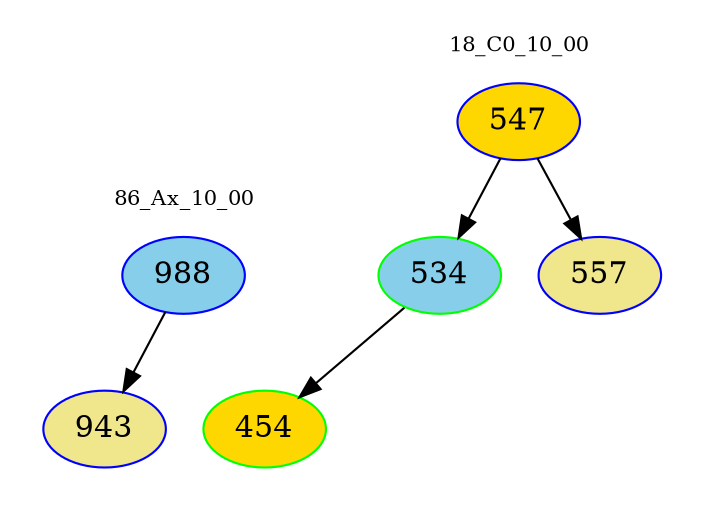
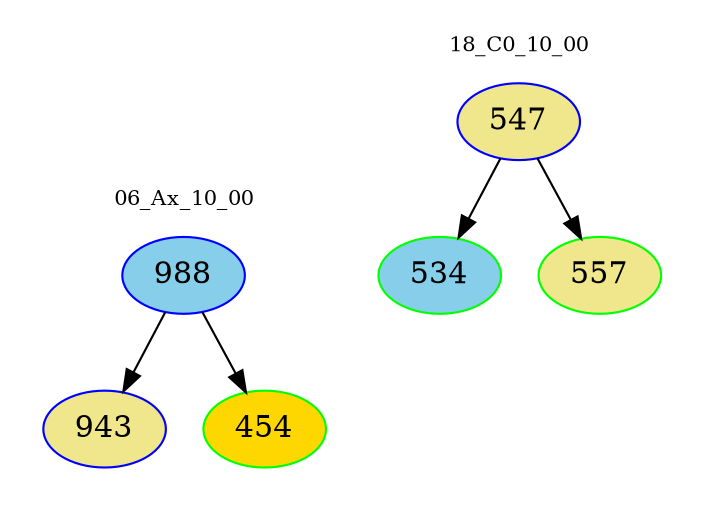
(519, 122) -> (519, 122)
(185, 200) -> (185, 200)
(600, 275) -> (600, 275)
(360, 345) -> (219, 343)
